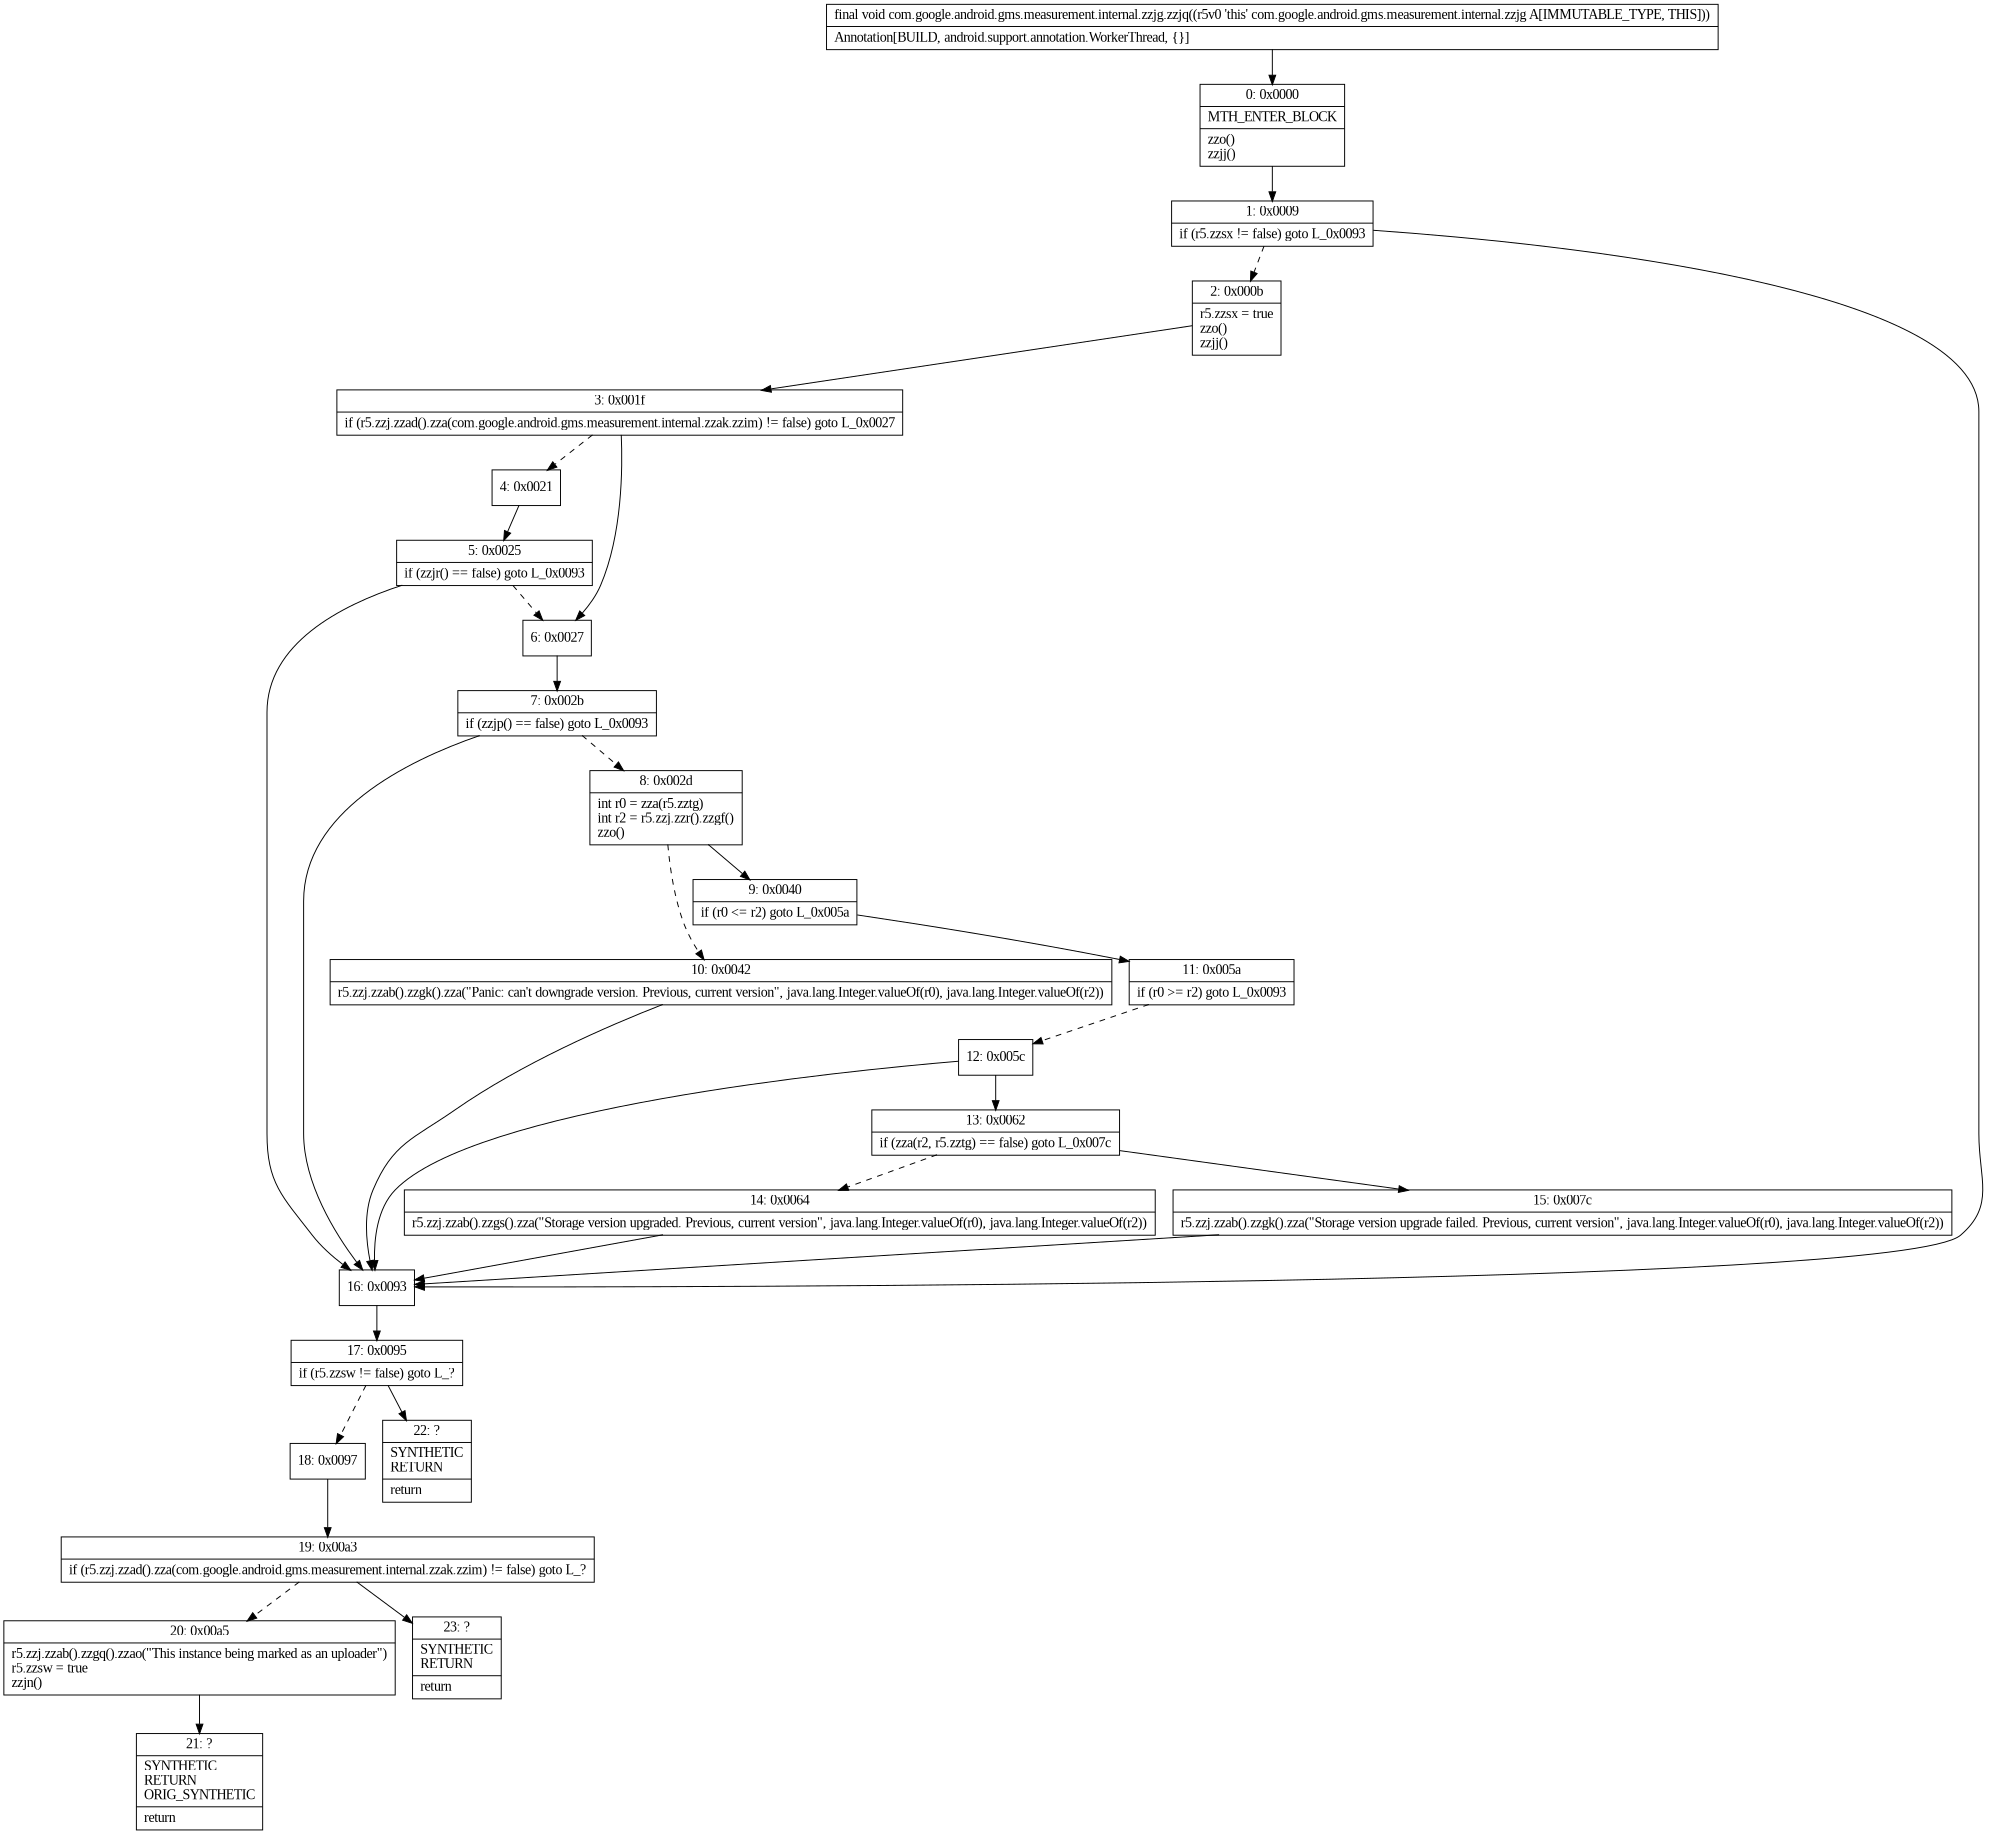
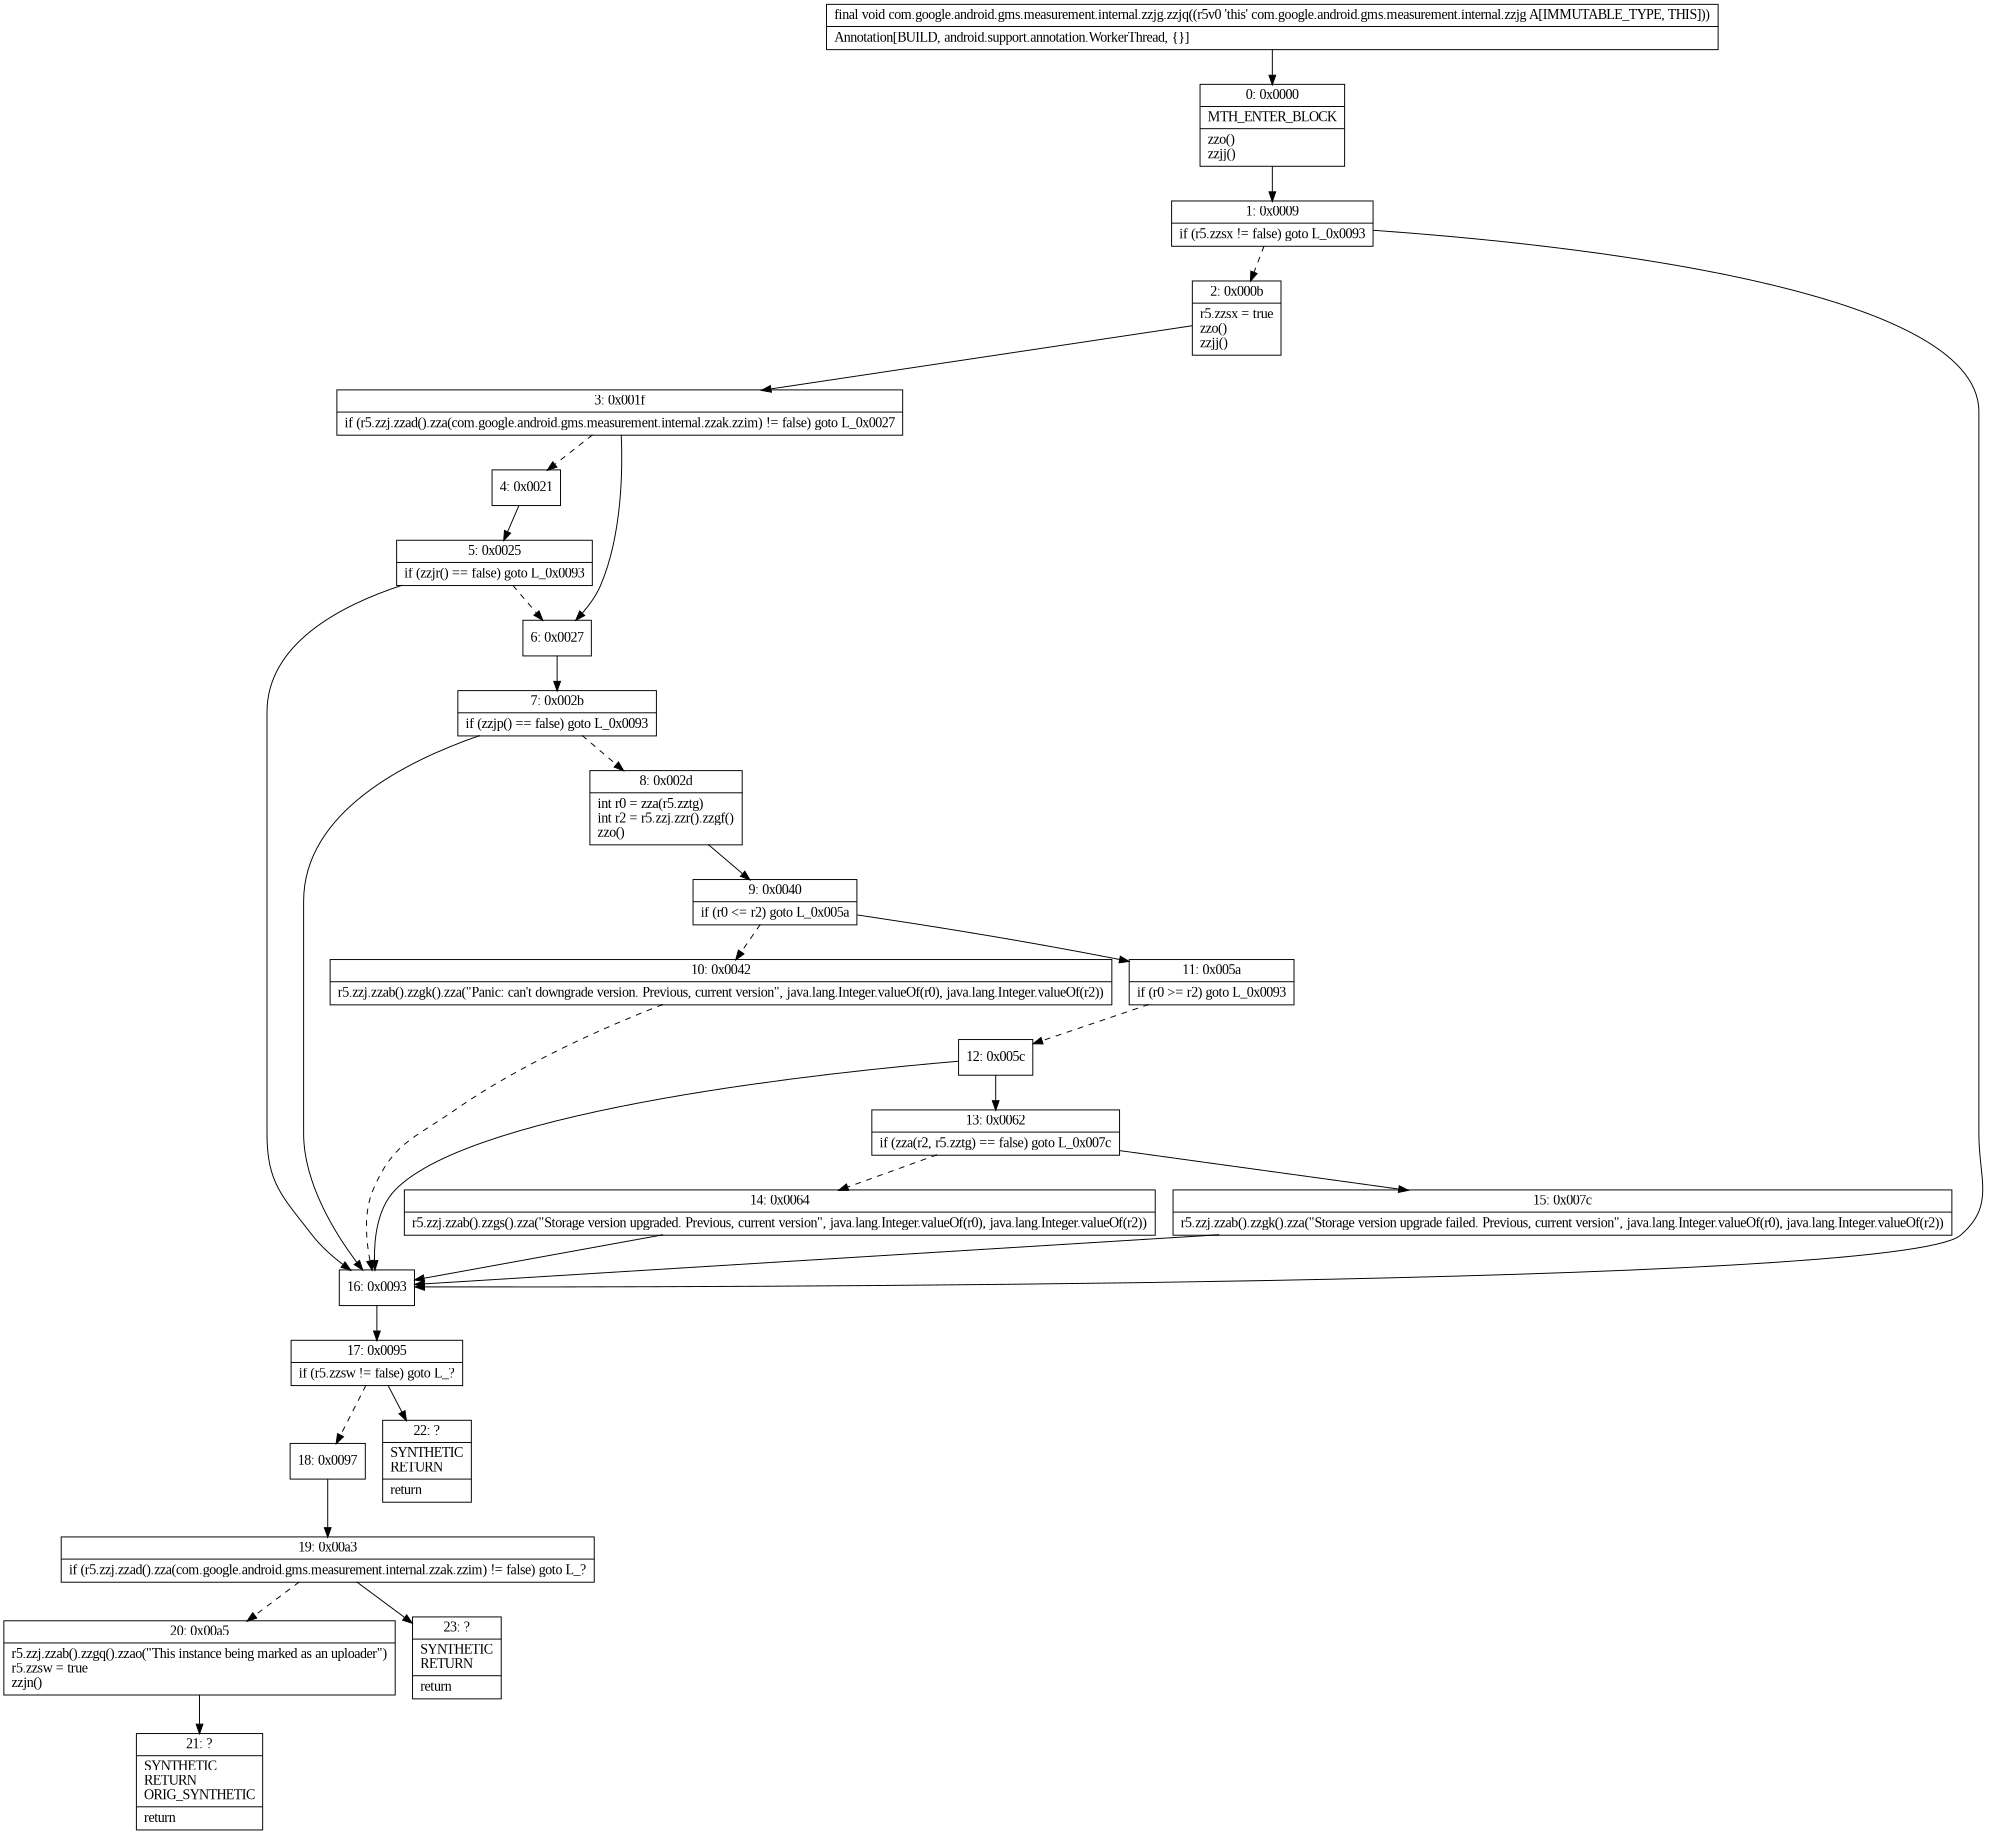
(677, 900) -> (751, 938)
(474, 1098) -> (474, 1098)
